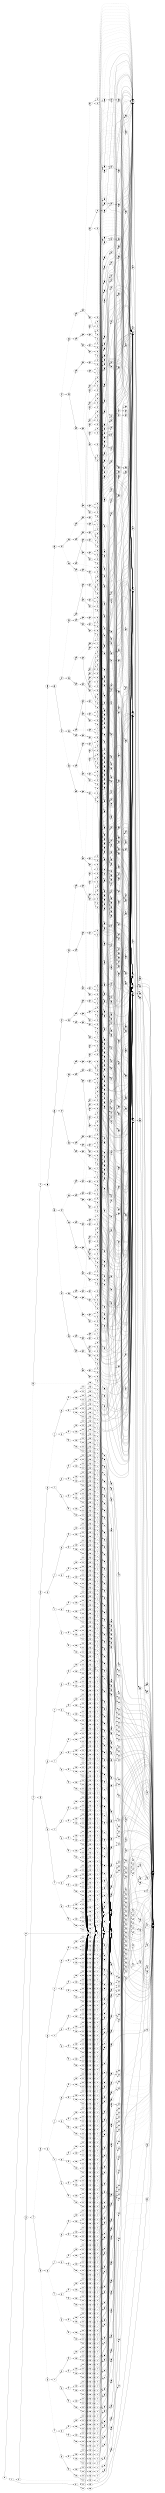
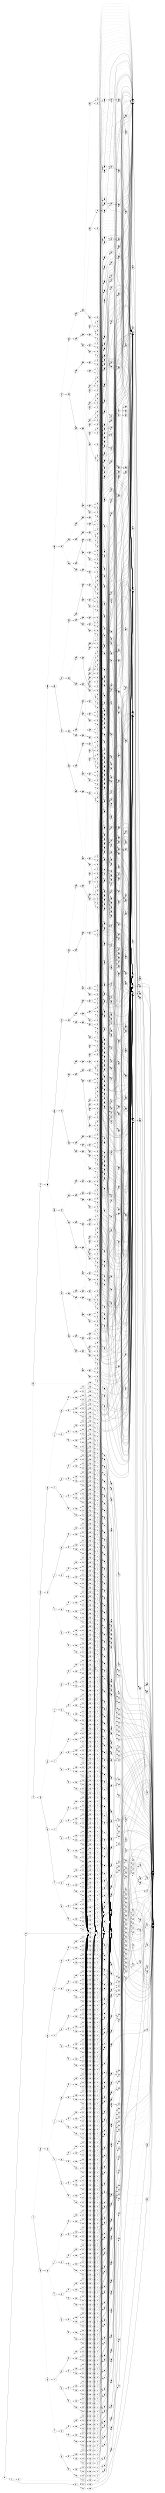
(26, 2217) -> none
